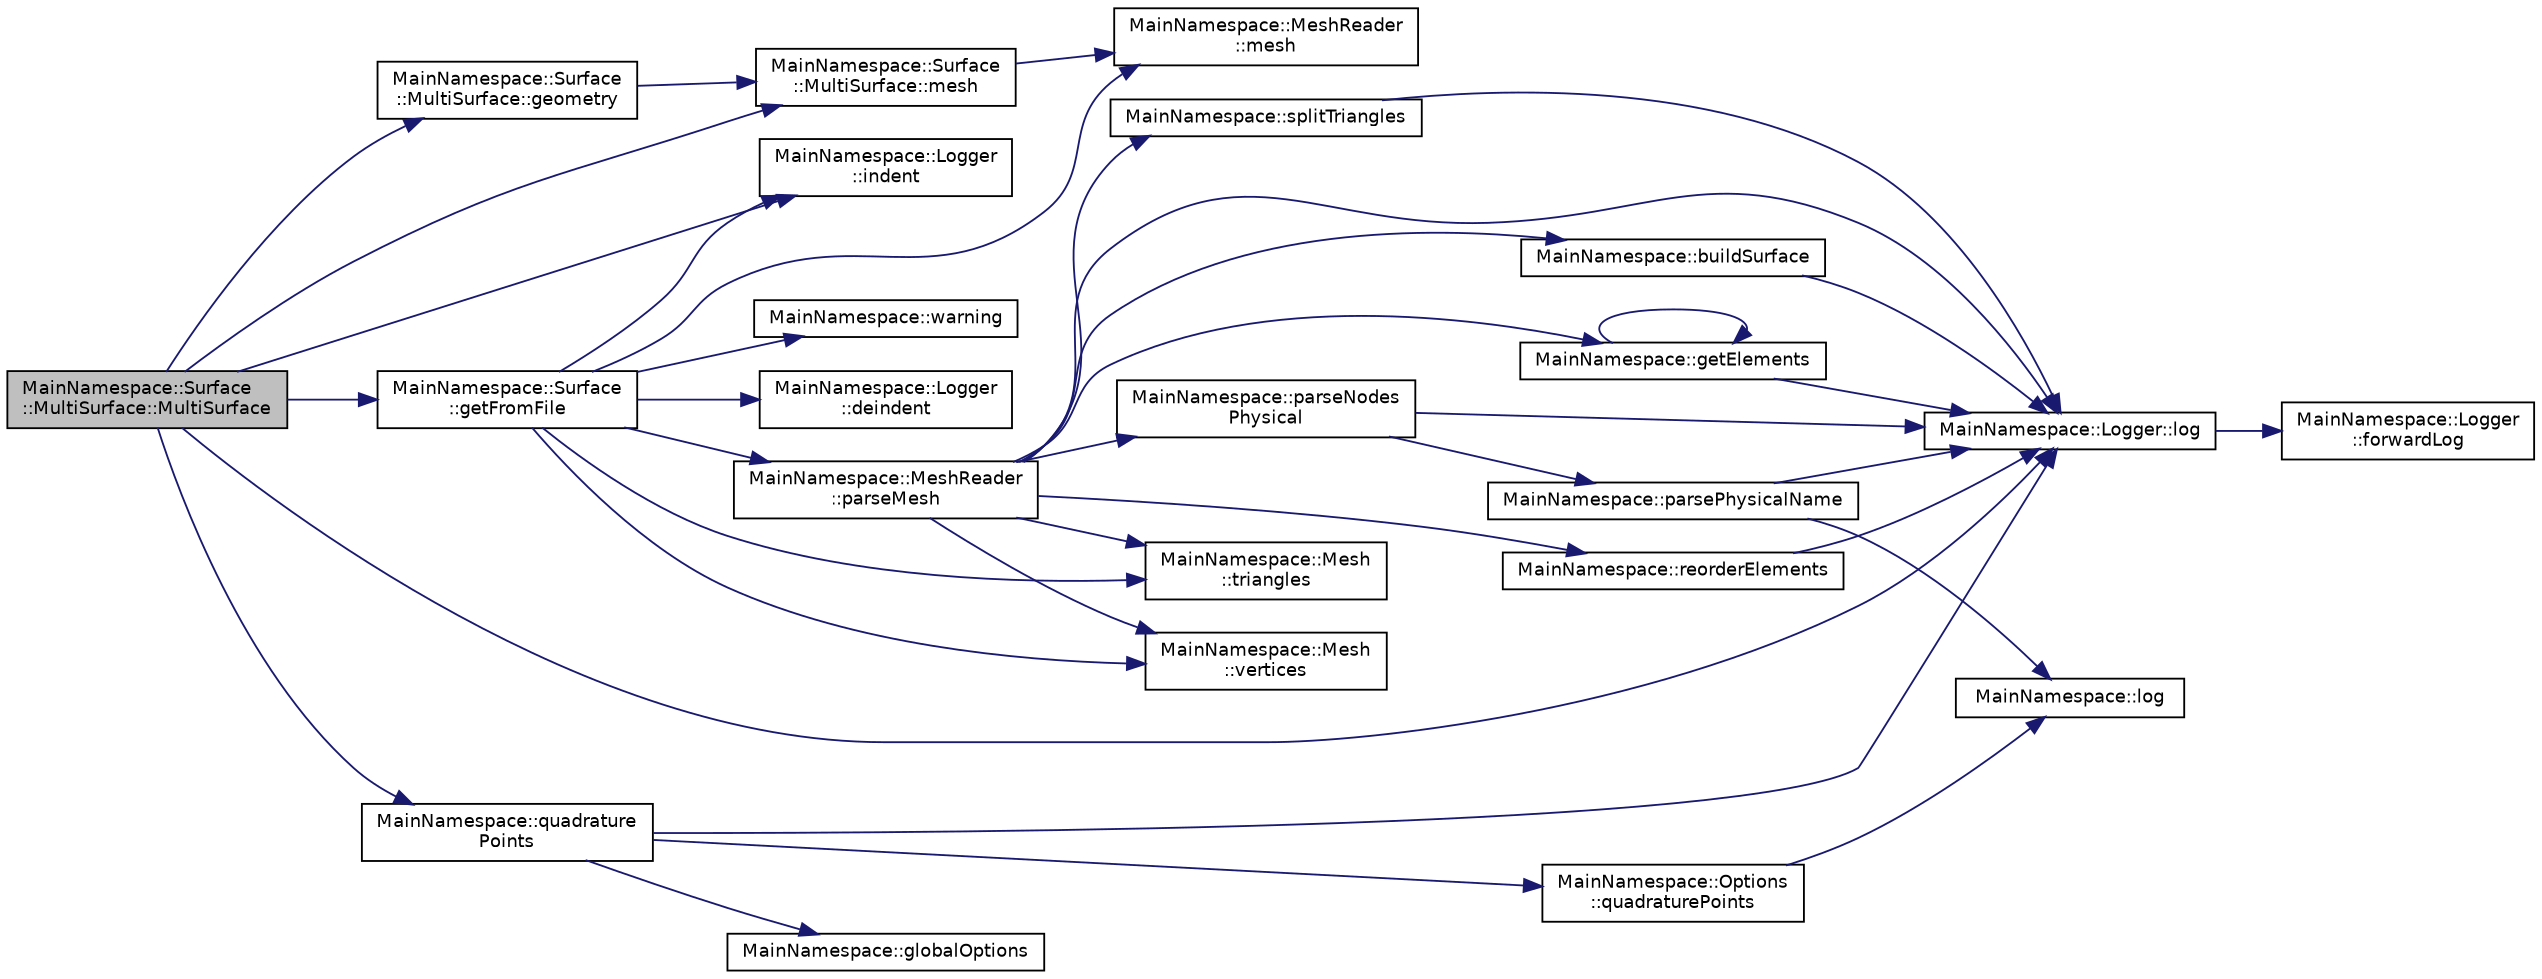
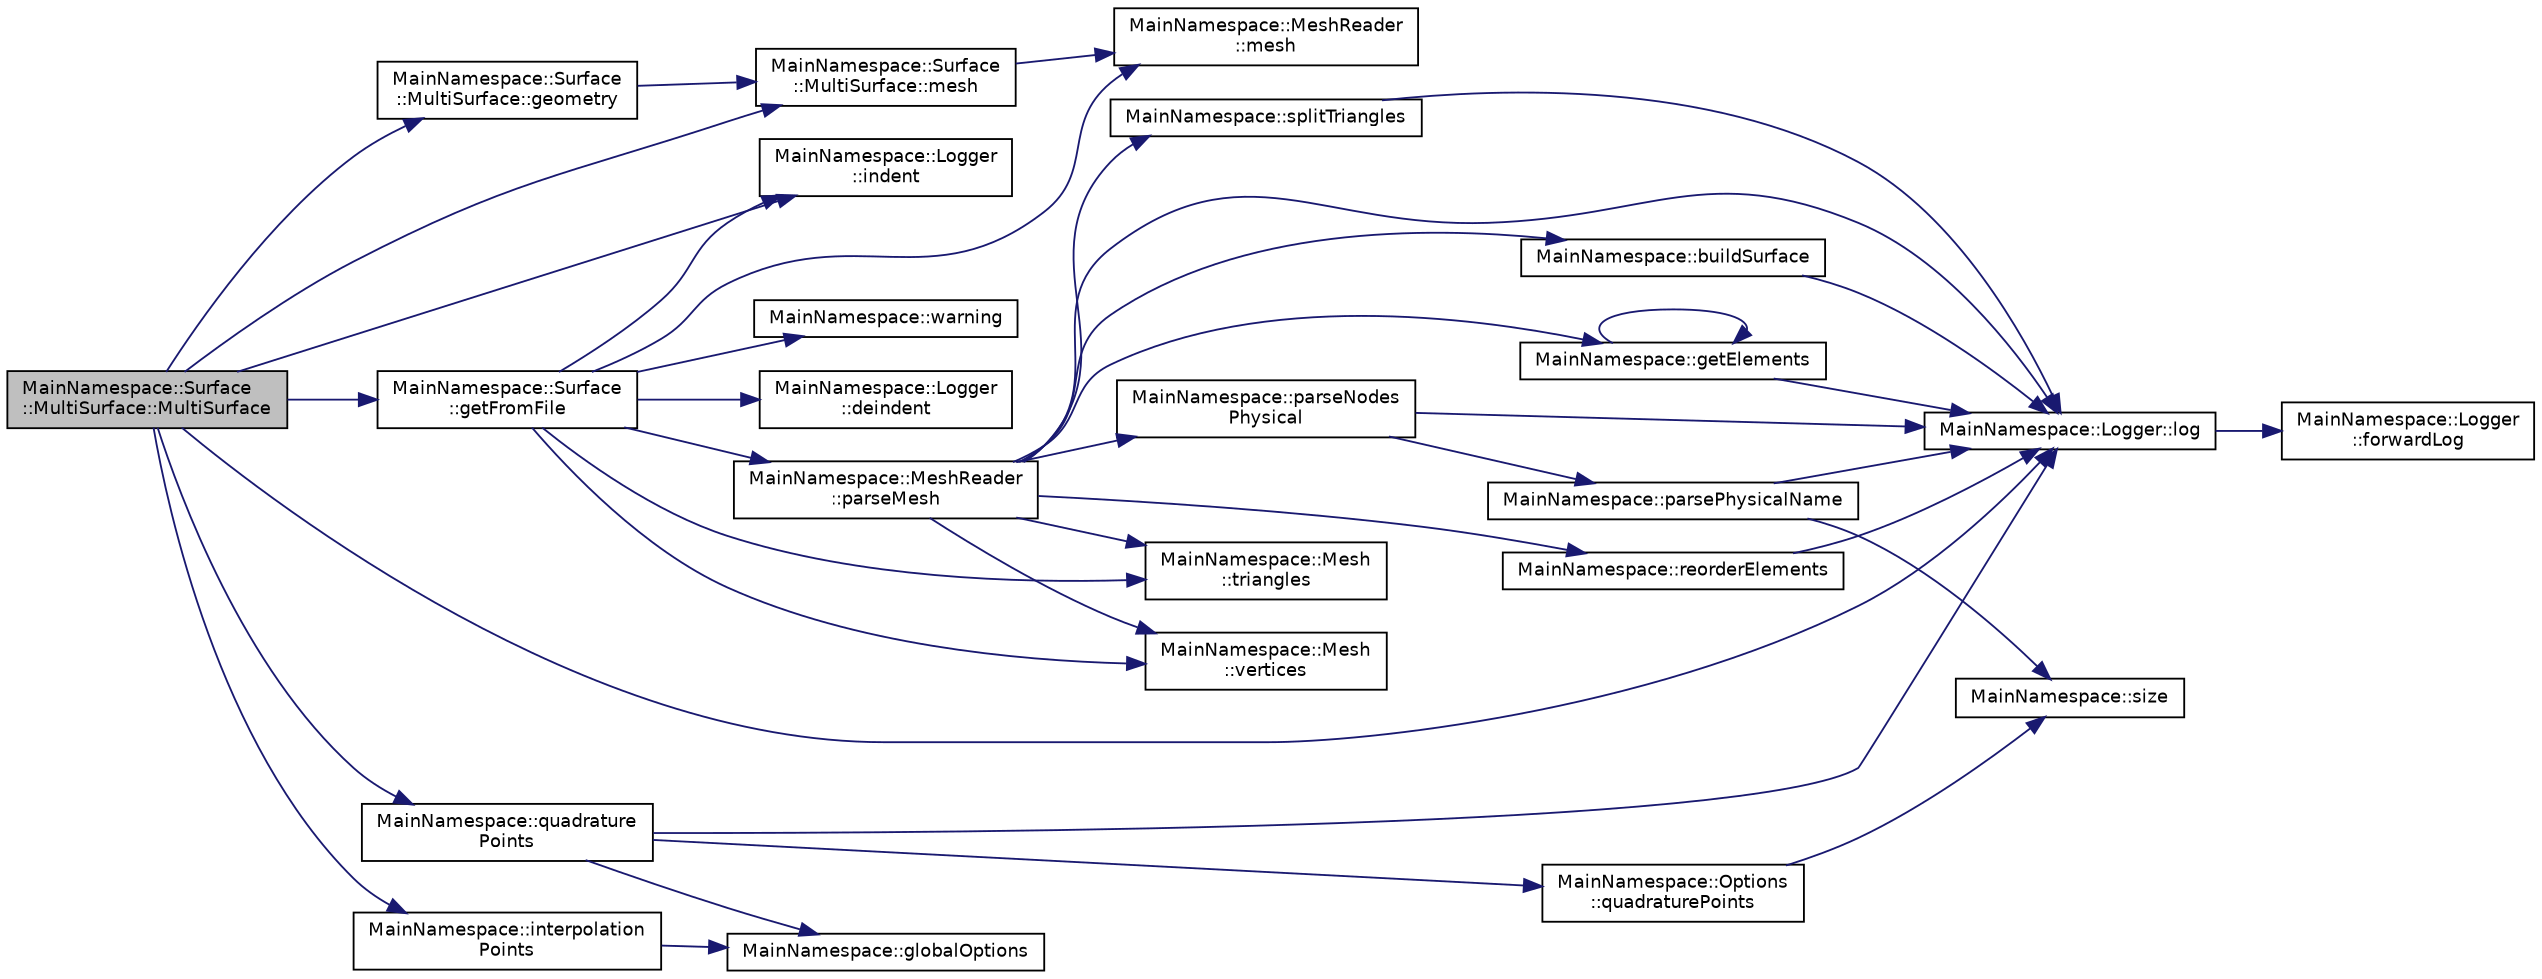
(2070, 698) -> (2070, 698)
none -> (507, 941)
